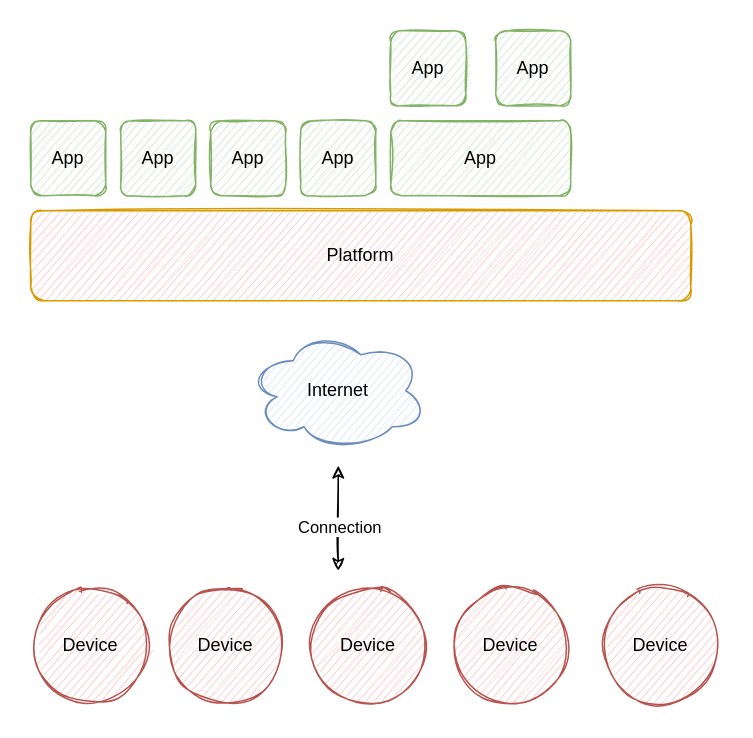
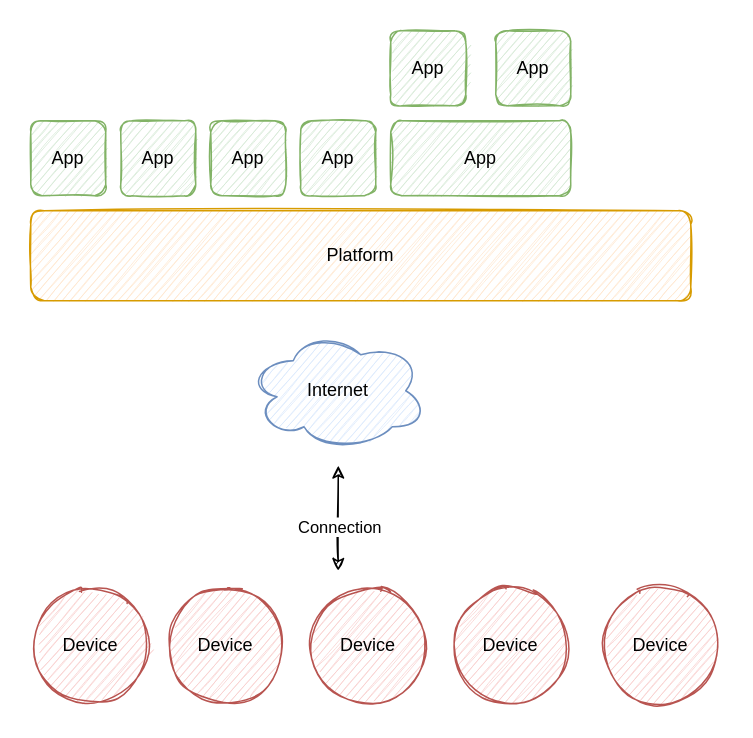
(361, 256) -> (361, 256)
